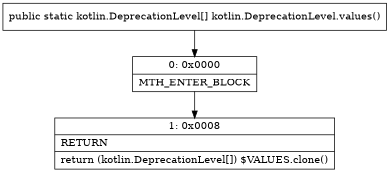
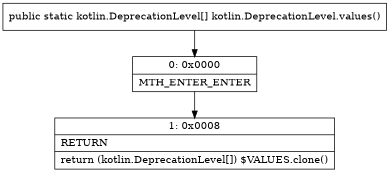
(195, 83) -> (195, 83)
